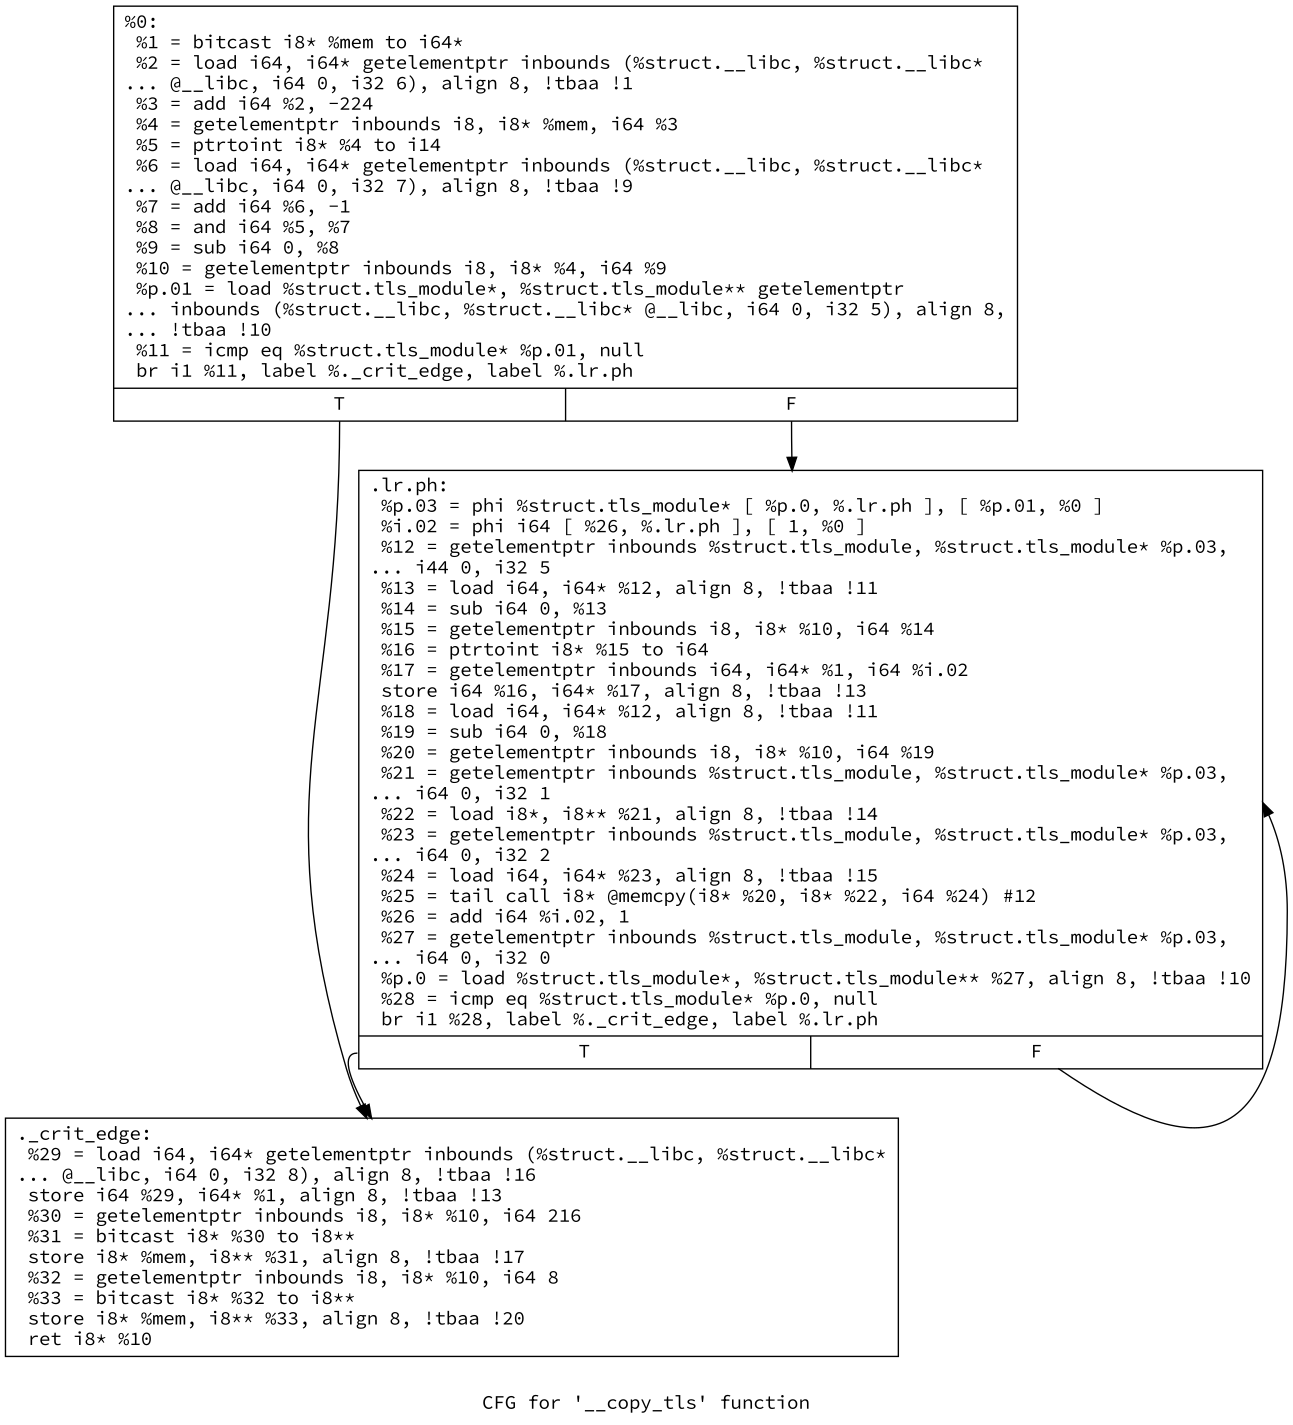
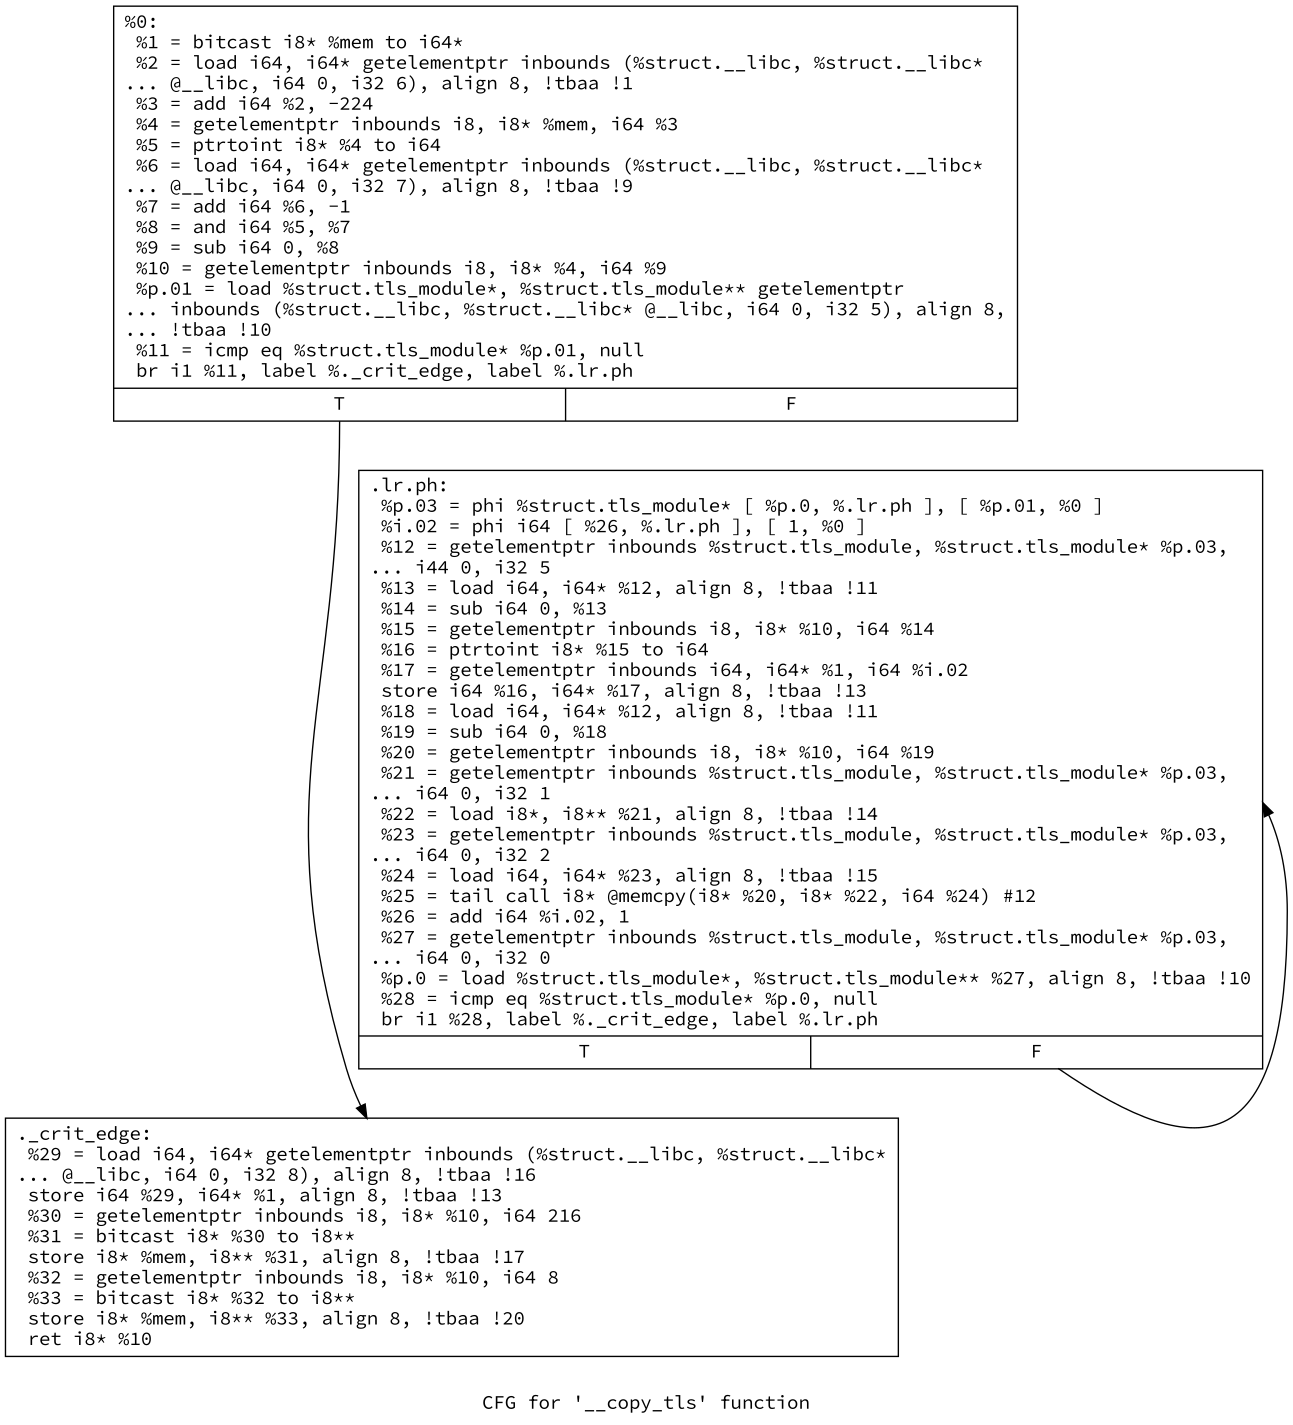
(283, 145) -> (283, 145)
(792, 439) -> none
(352, 1078) -> none
